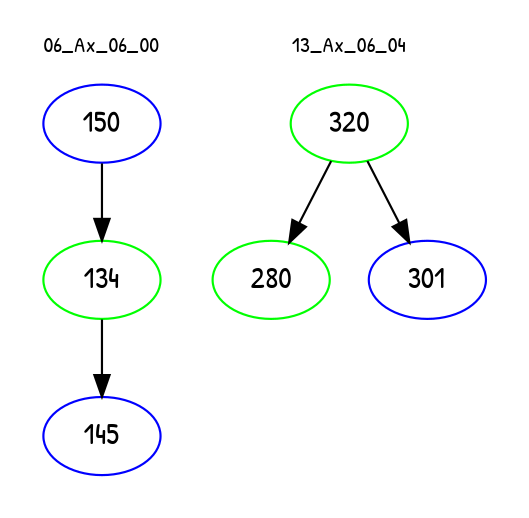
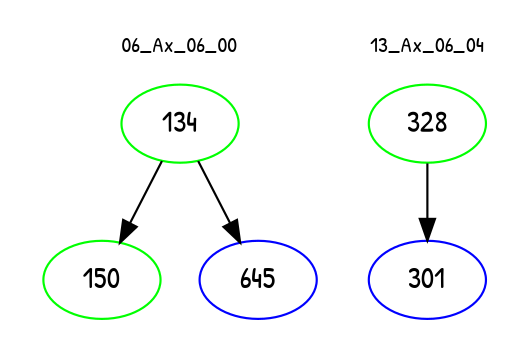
(102, 124) -> (102, 280)
(349, 124) -> (427, 124)
(102, 191) -> (146, 192)
(271, 280) -> none
(102, 436) -> (258, 280)
